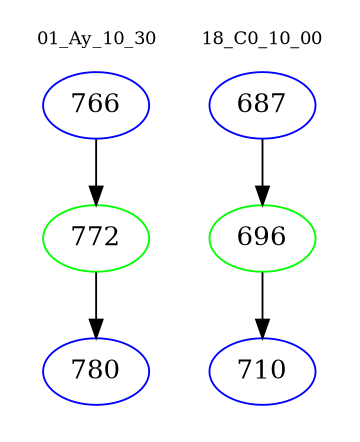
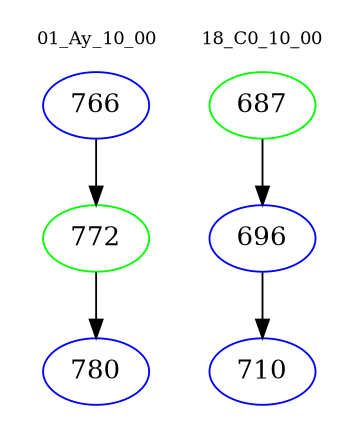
(97, 40) -> (97, 40)
(263, 105) -> (263, 105)
(263, 238) -> (263, 238)
